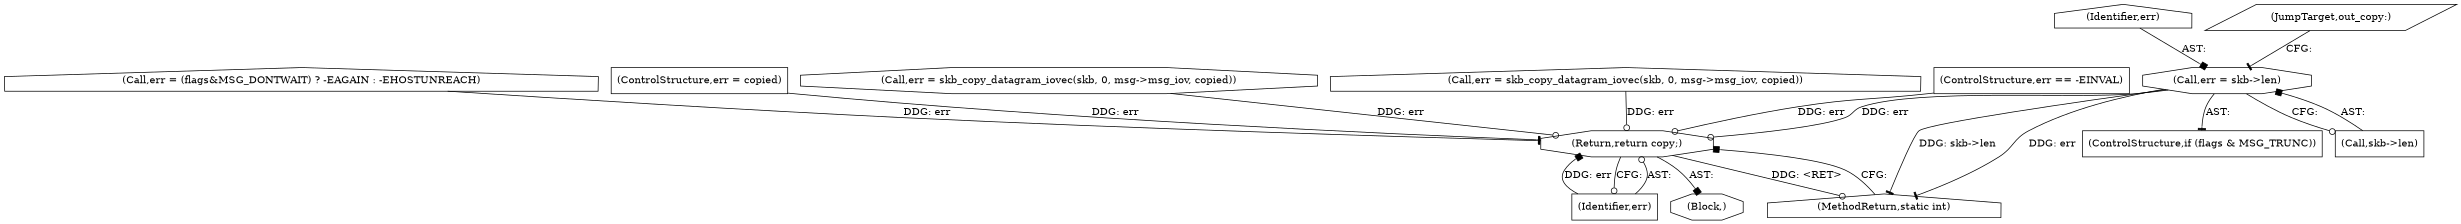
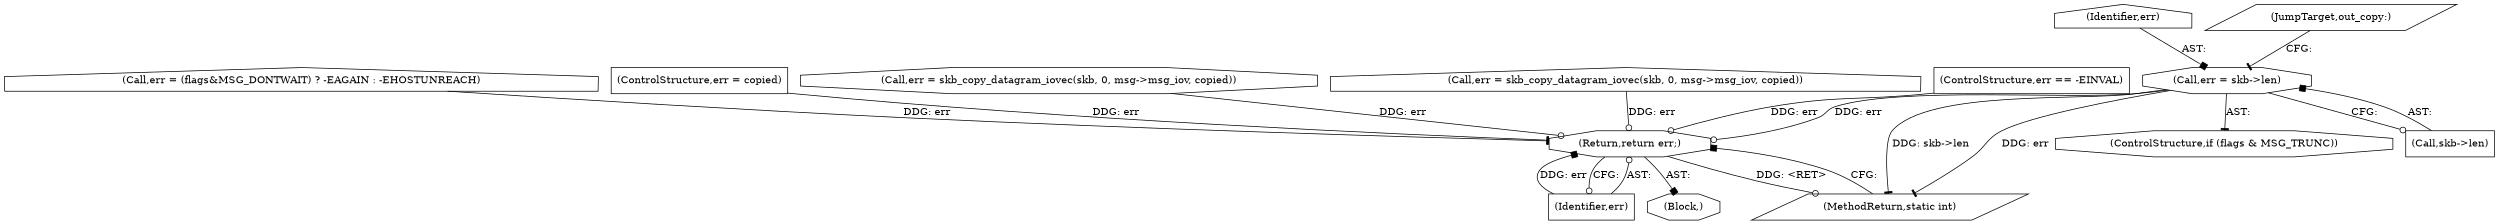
(1627, 144) -> (1630, 144)
(2202, 144) -> (2224, 144)
(1884, 207) -> (1890, 207)
